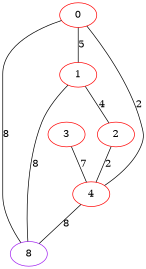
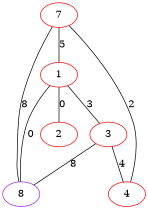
(78, 15) -> (59, 15)
none -> (84, 105)
(102, 105) -> (62, 105)
(36, 164) -> (31, 134)
(84, 164) -> (122, 164)
(104, 164) -> none
(60, 224) -> (65, 164)
